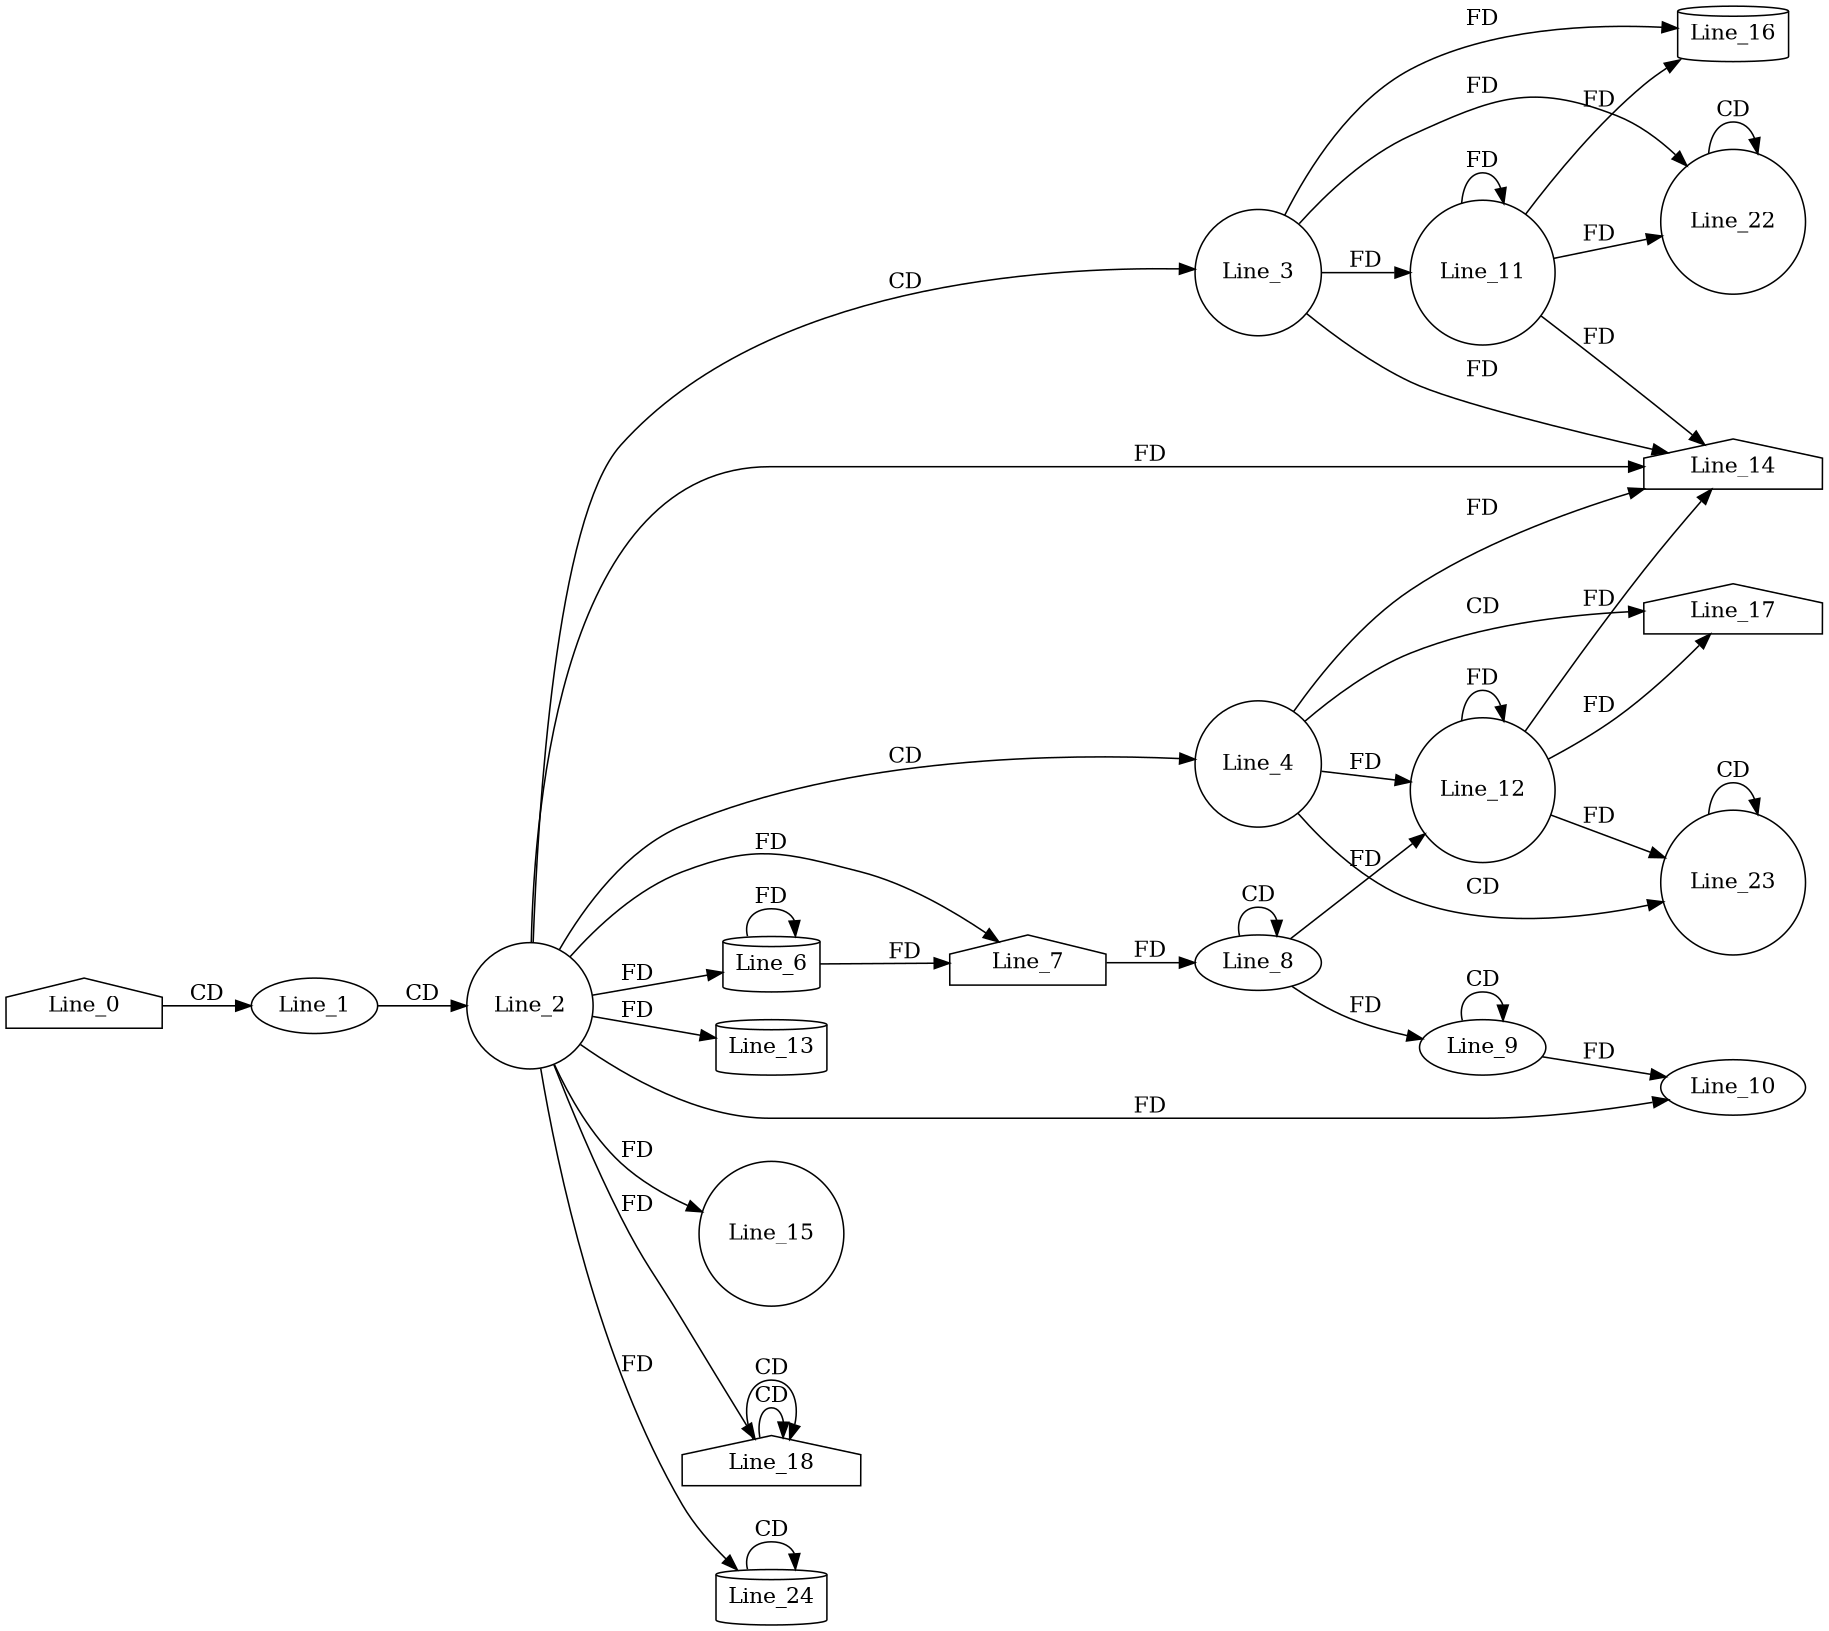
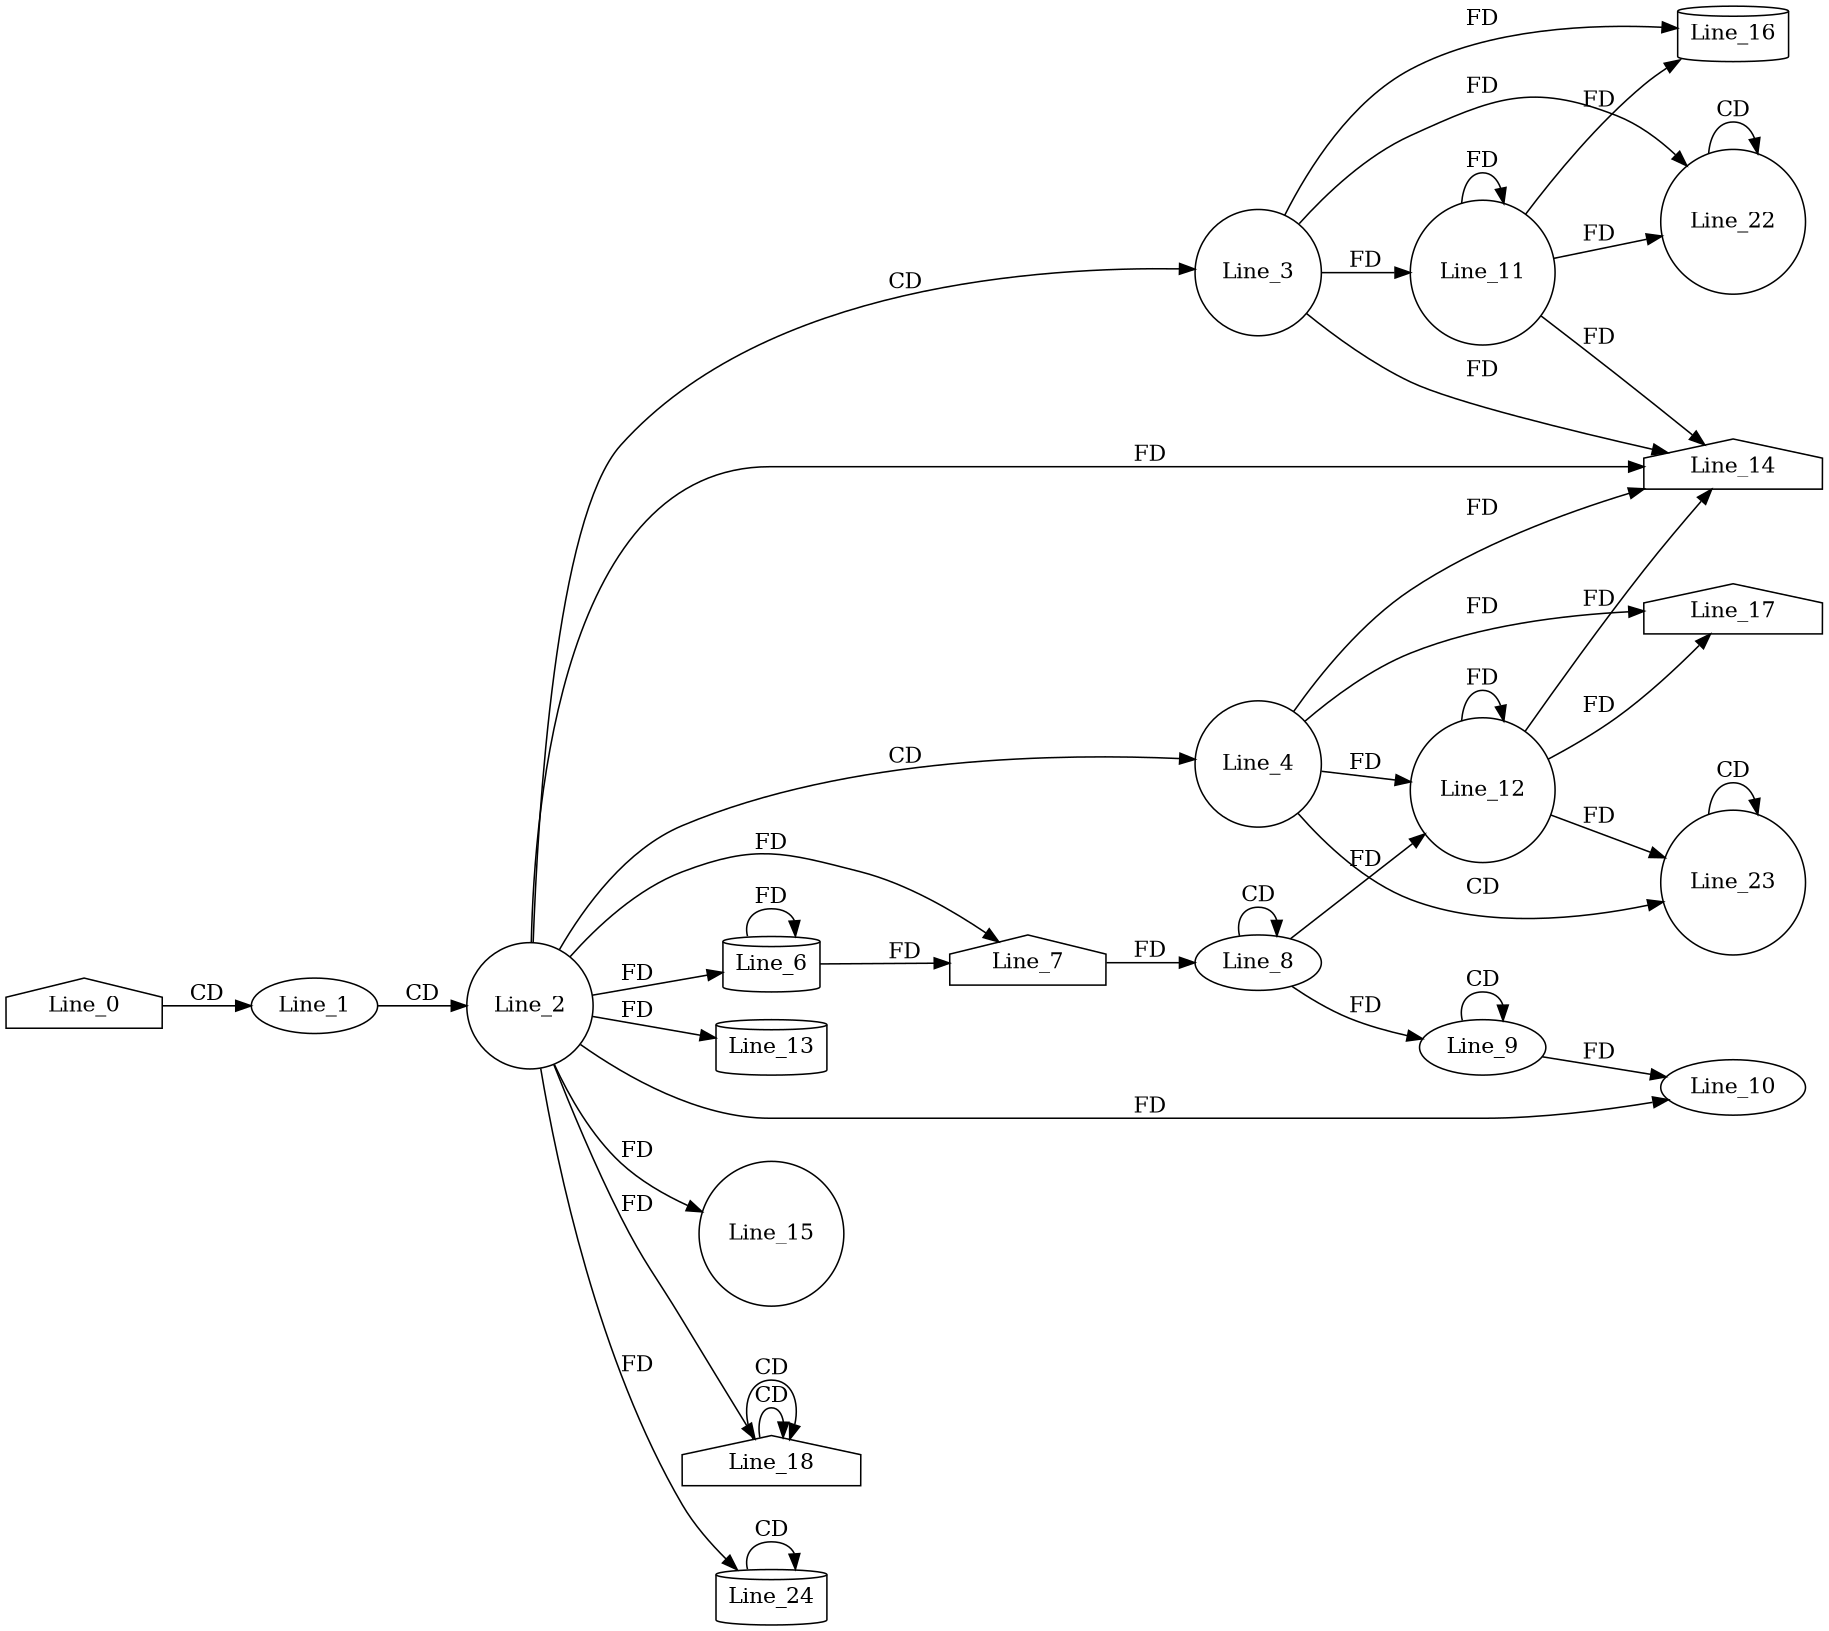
(1483, 608) -> (1483, 608)
